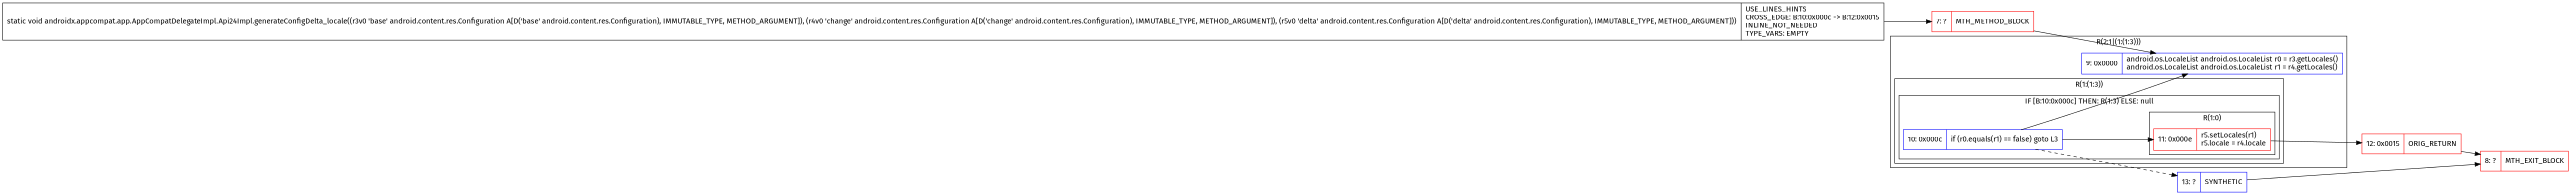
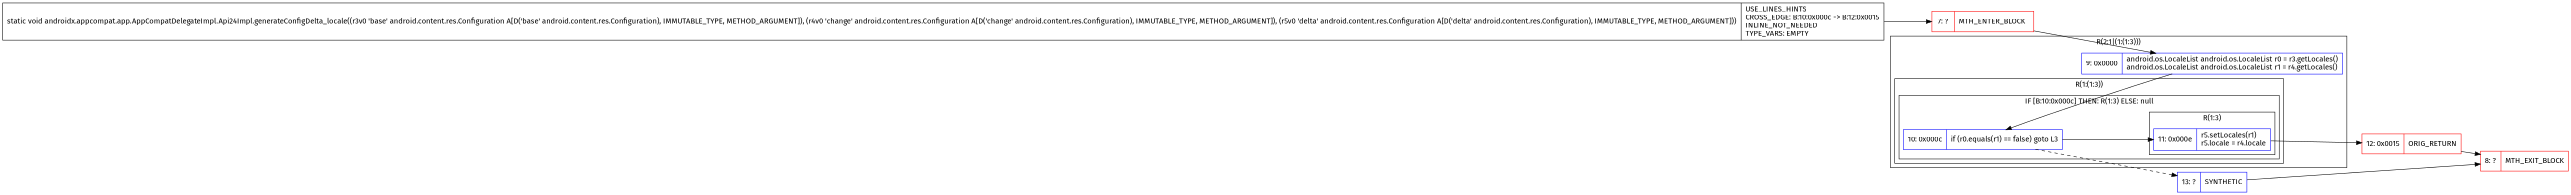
(1993, 21) -> (1992, 21)
(2102, 104) -> (2091, 100)
(2212, 118) -> (2212, 118)
(2212, 140) -> (2212, 140)
